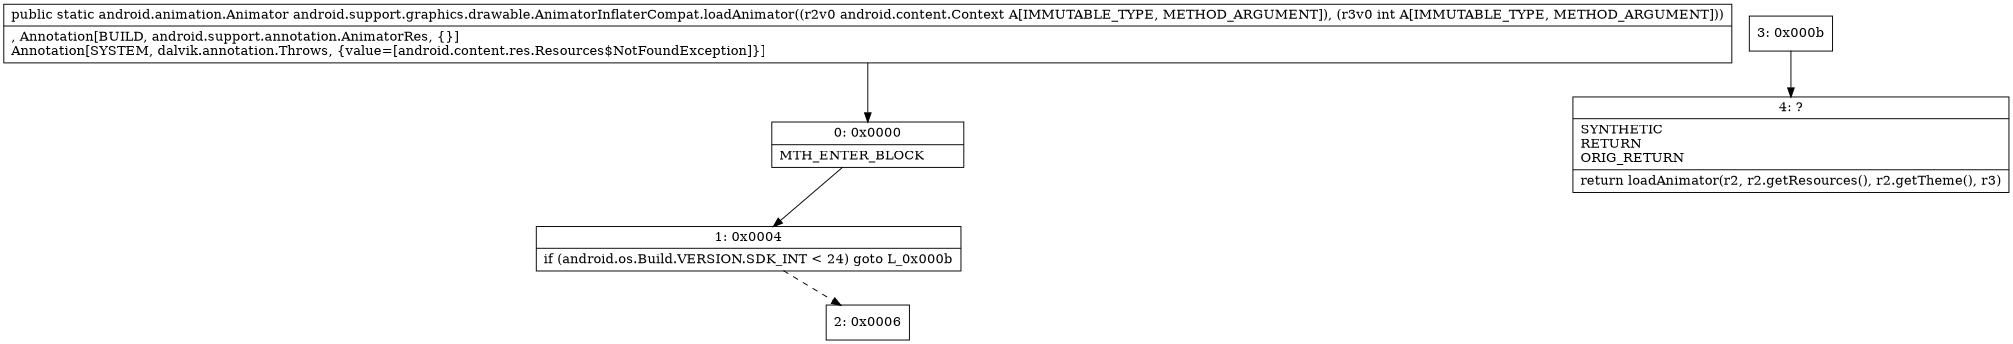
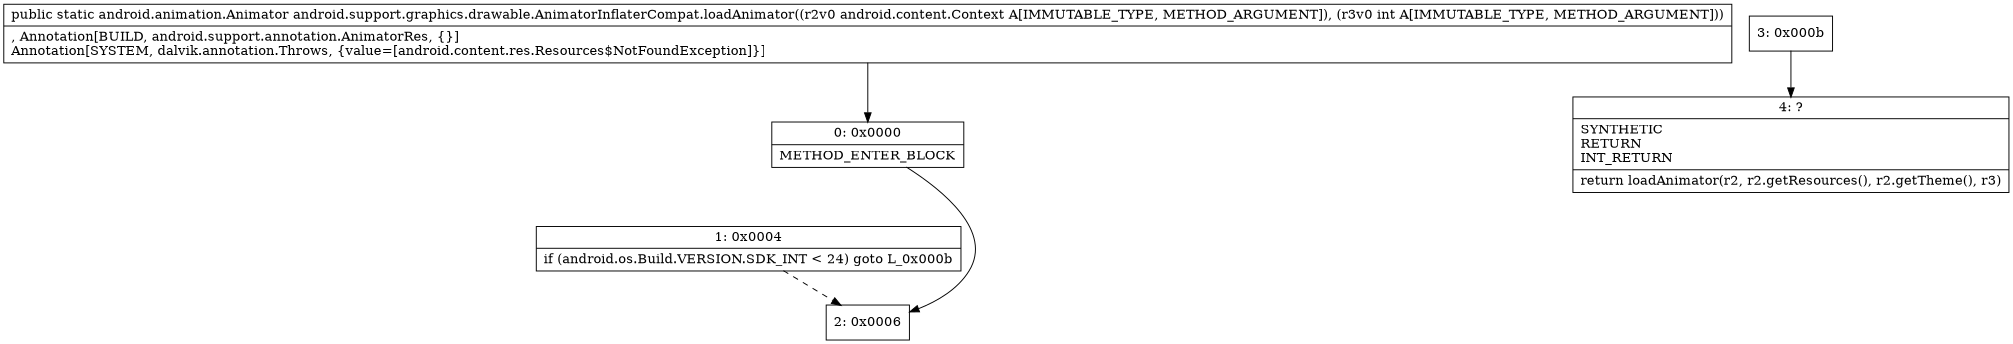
(852, 156) -> (868, 156)
(1633, 158) -> (1627, 158)
(812, 194) -> (973, 237)
